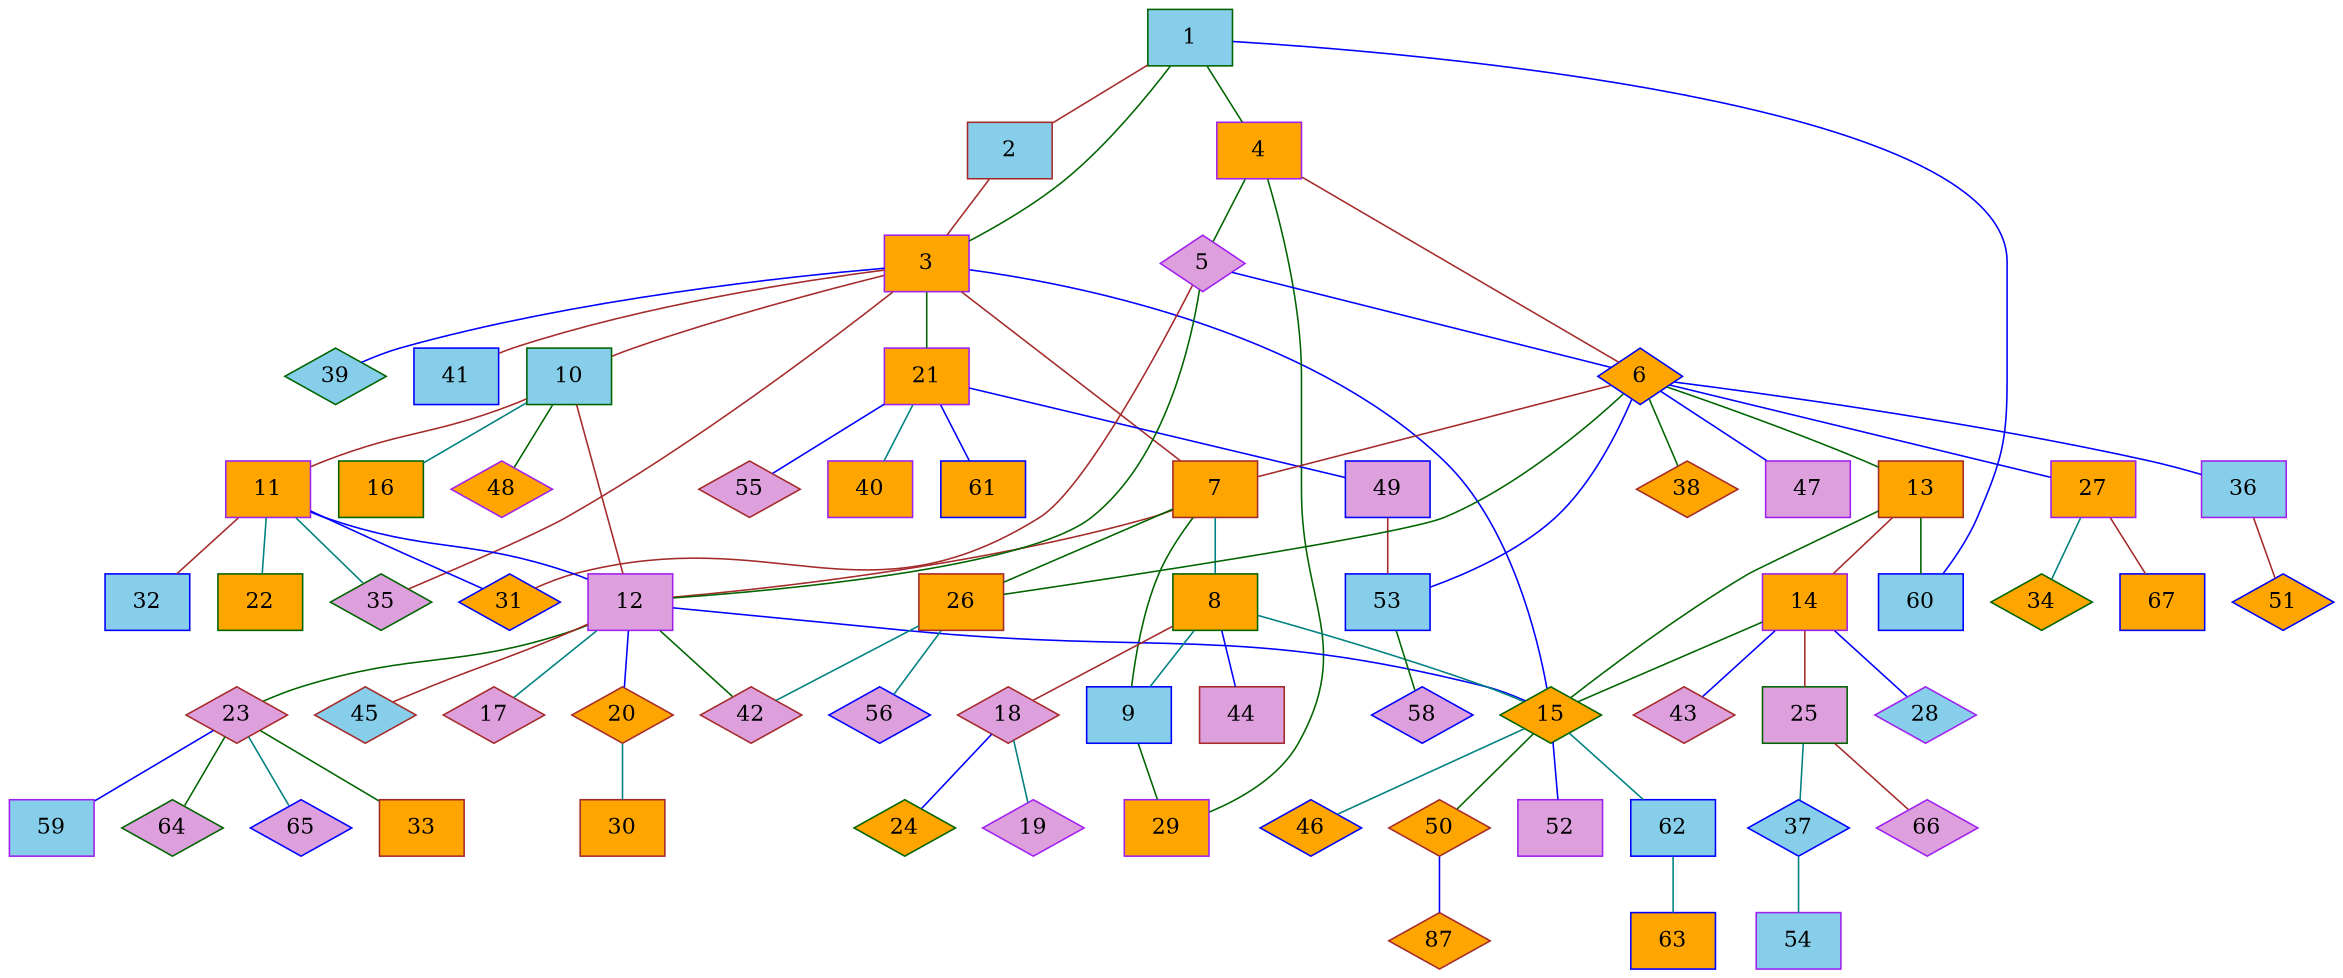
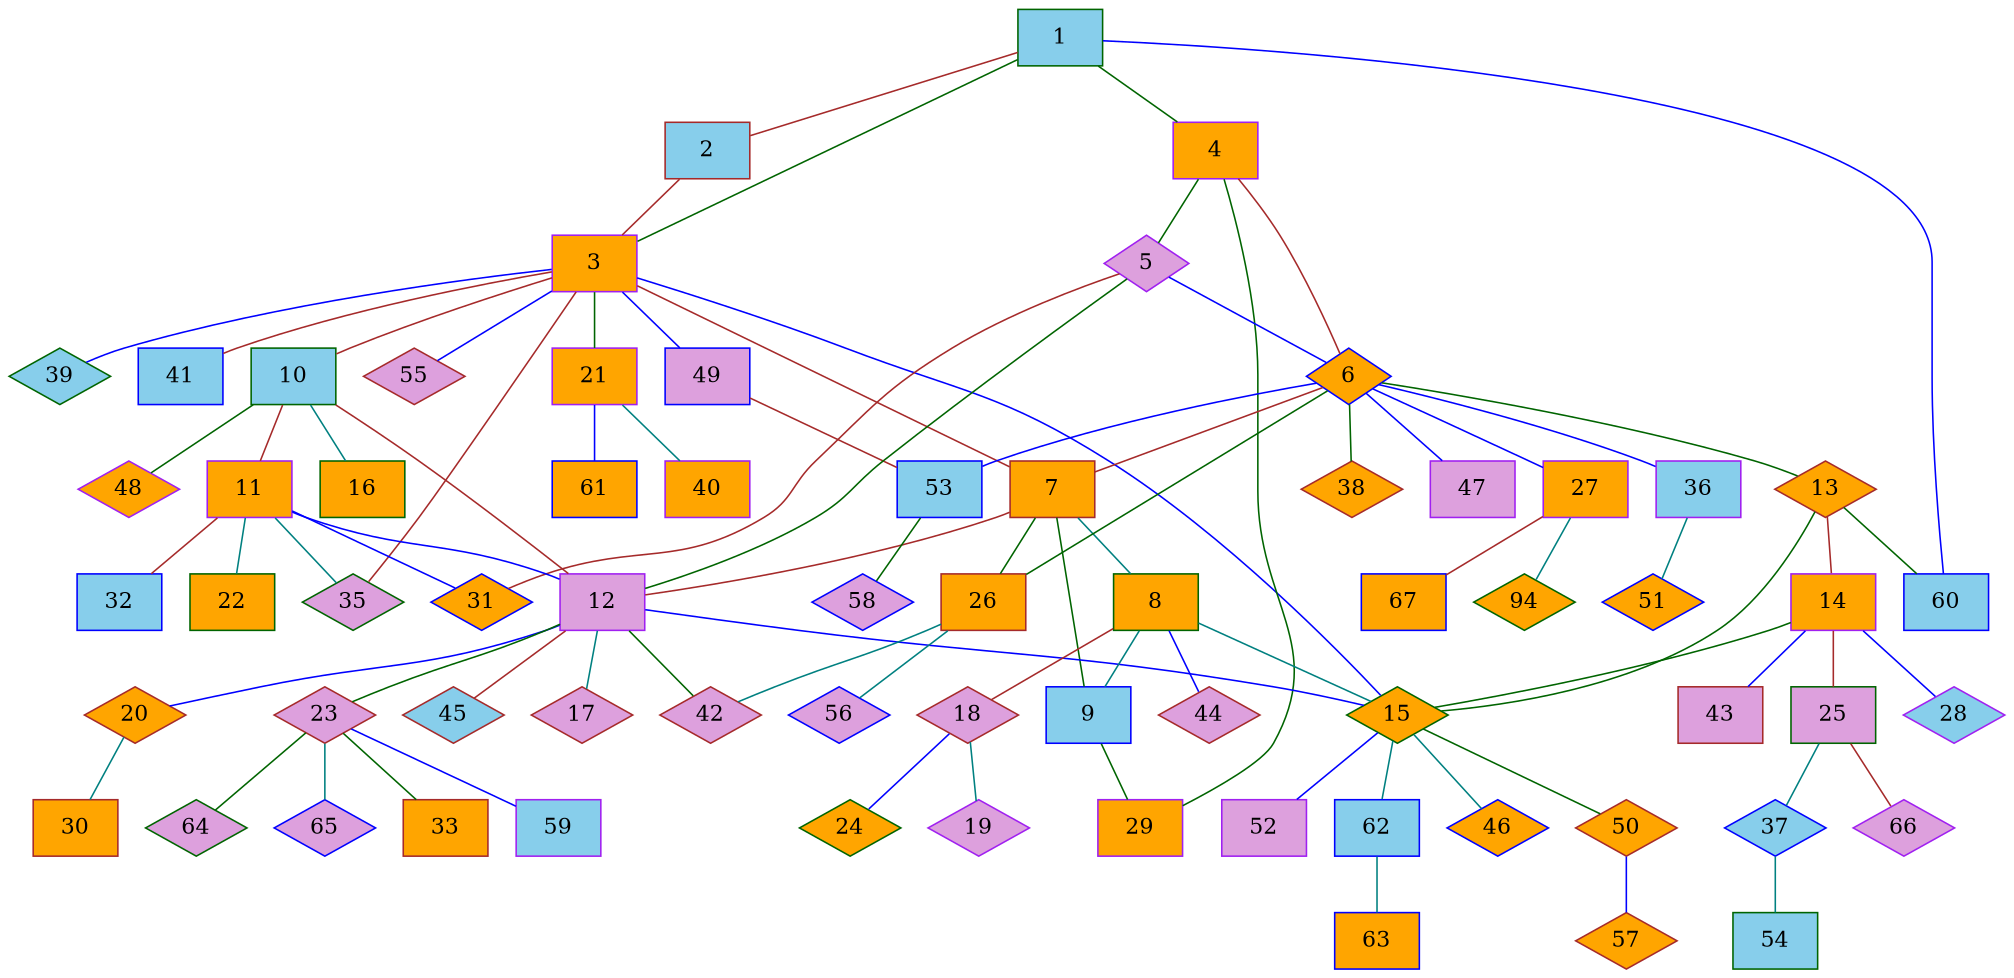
(1167, 435) -> (651, 320)
(828, 439) -> (495, 326)
(1921, 489) -> (1826, 489)
(2264, 548) -> (1675, 548)
(2042, 602) -> (1524, 602)
(1242, 715) -> (1209, 715)
(1684, 715) -> (1720, 715)
(1439, 941) -> (1626, 941)
(1799, 941) -> (1775, 941)
